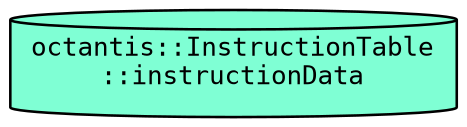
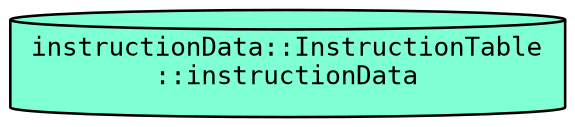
(234, 64) -> (288, 64)
